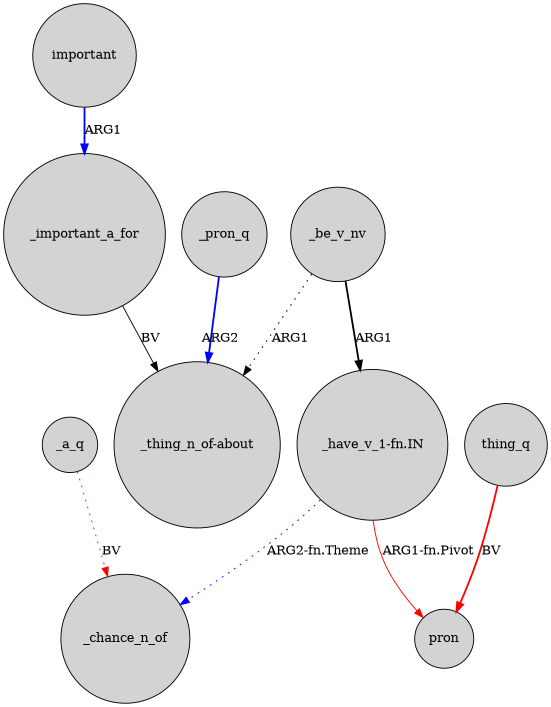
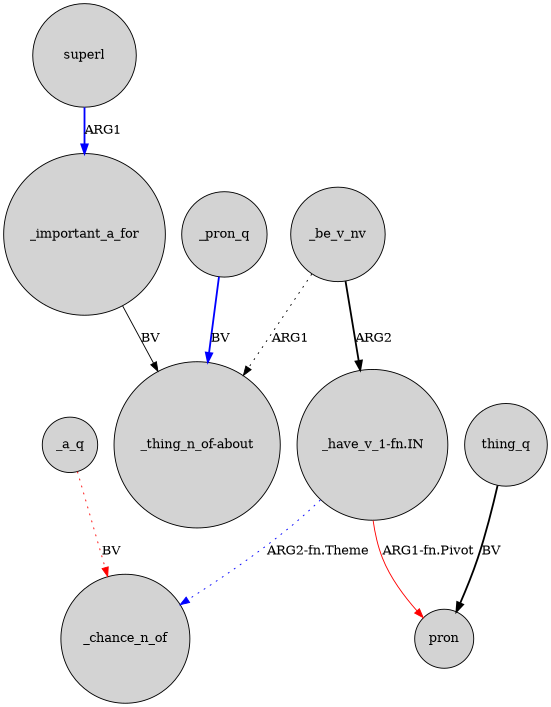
(85, 55) -> (85, 55)
(220, 338) -> (220, 338)
(374, 338) -> (374, 338)
(482, 545) -> (482, 545)
